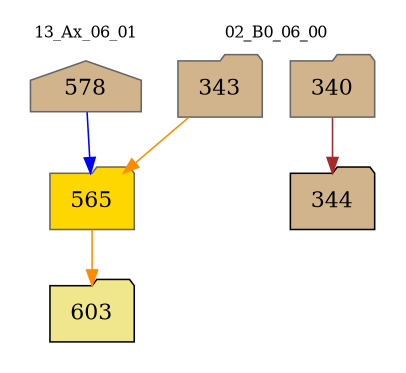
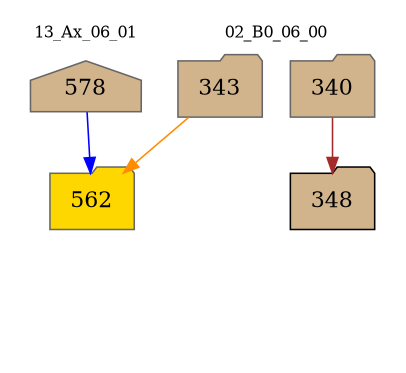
(92, 201) -> (92, 201)
(333, 201) -> (333, 201)
(92, 314) -> none
